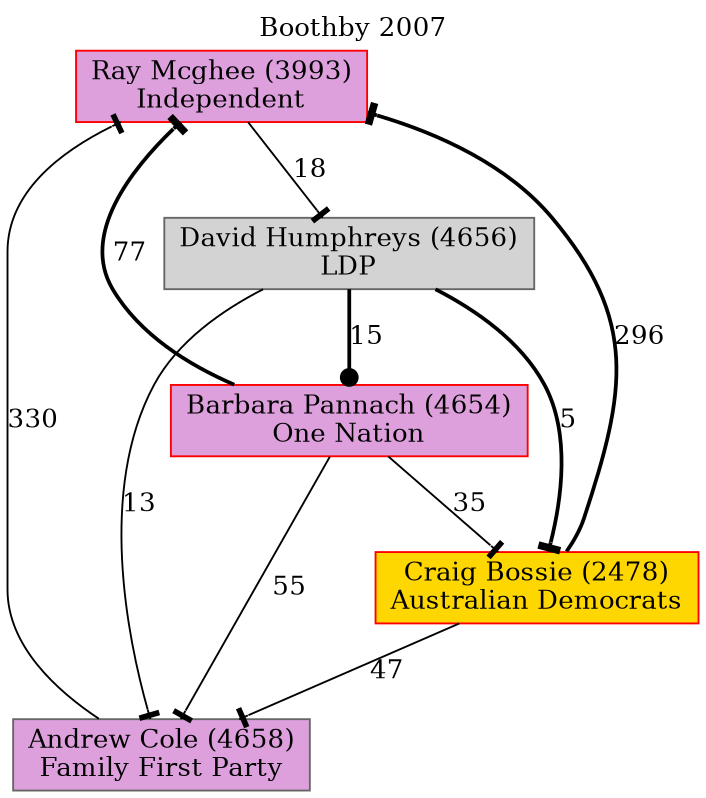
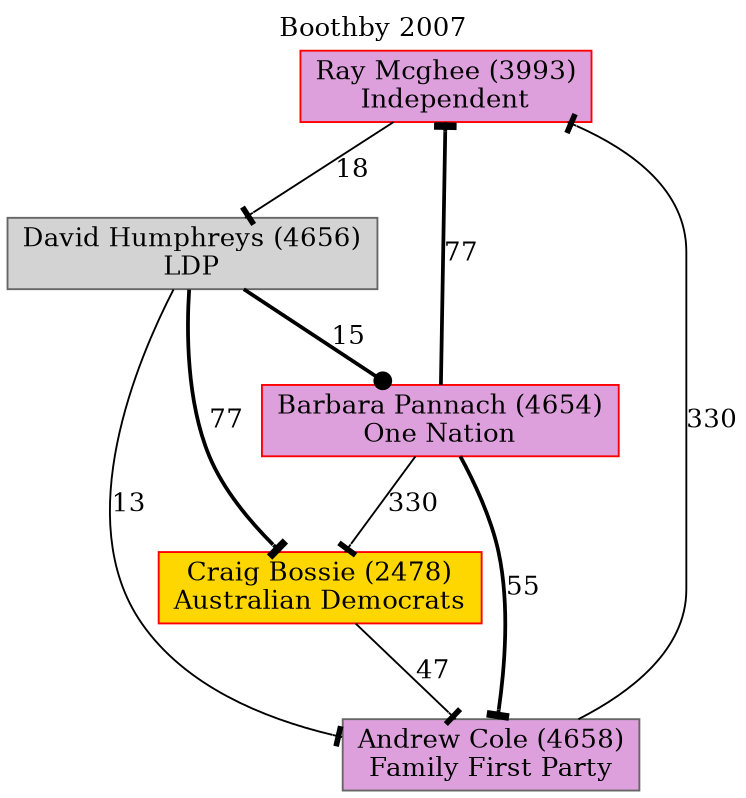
(595, 281) -> none
(569, 421) -> (227, 421)
(470, 504) -> (414, 504)
(258, 584) -> (503, 579)
